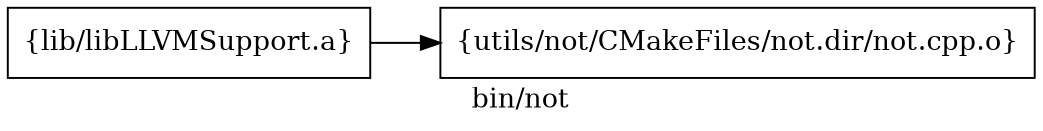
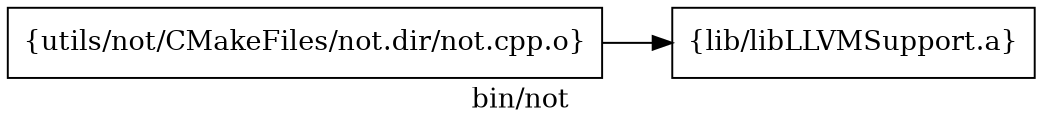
(396, 43) -> (627, 43)
